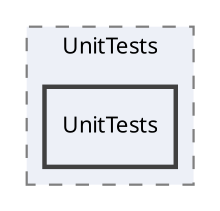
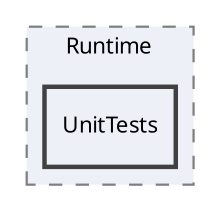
(110, 48) -> (110, 48)
